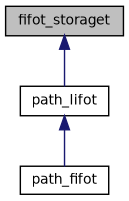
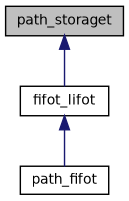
(65, 21) -> (65, 21)
(65, 101) -> (65, 101)
